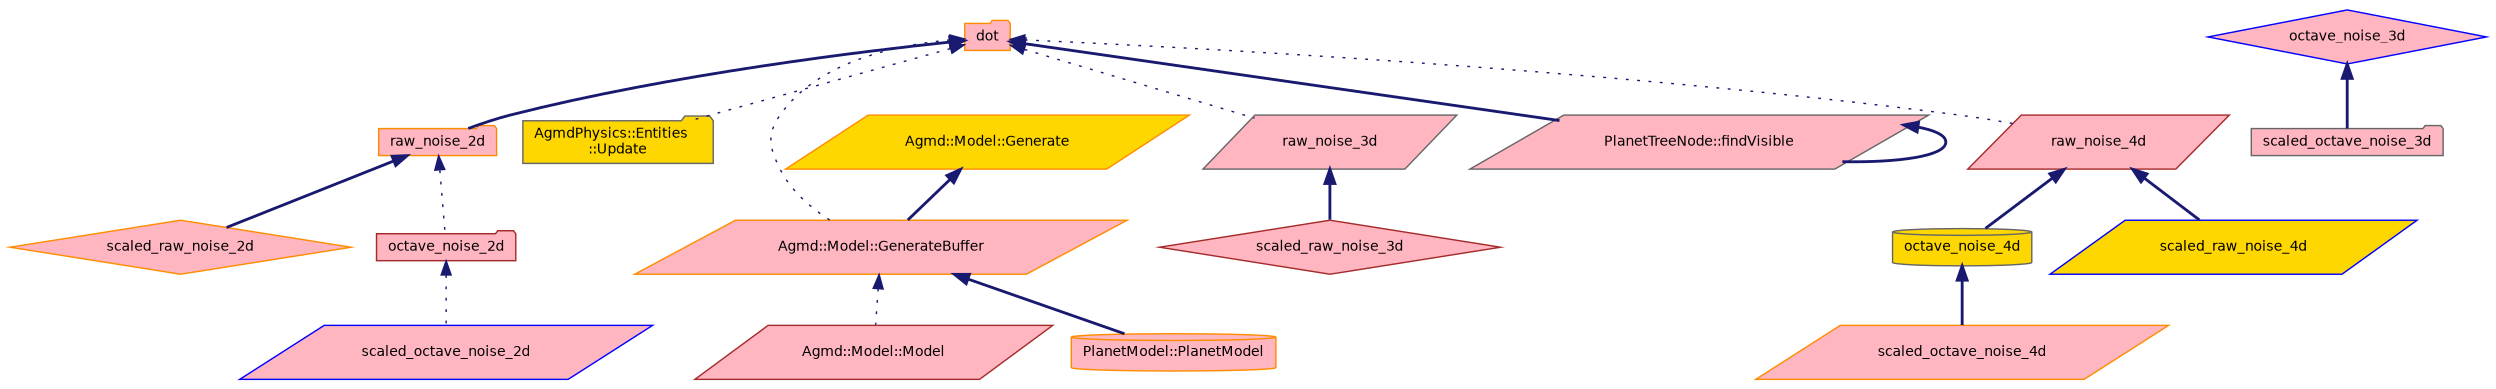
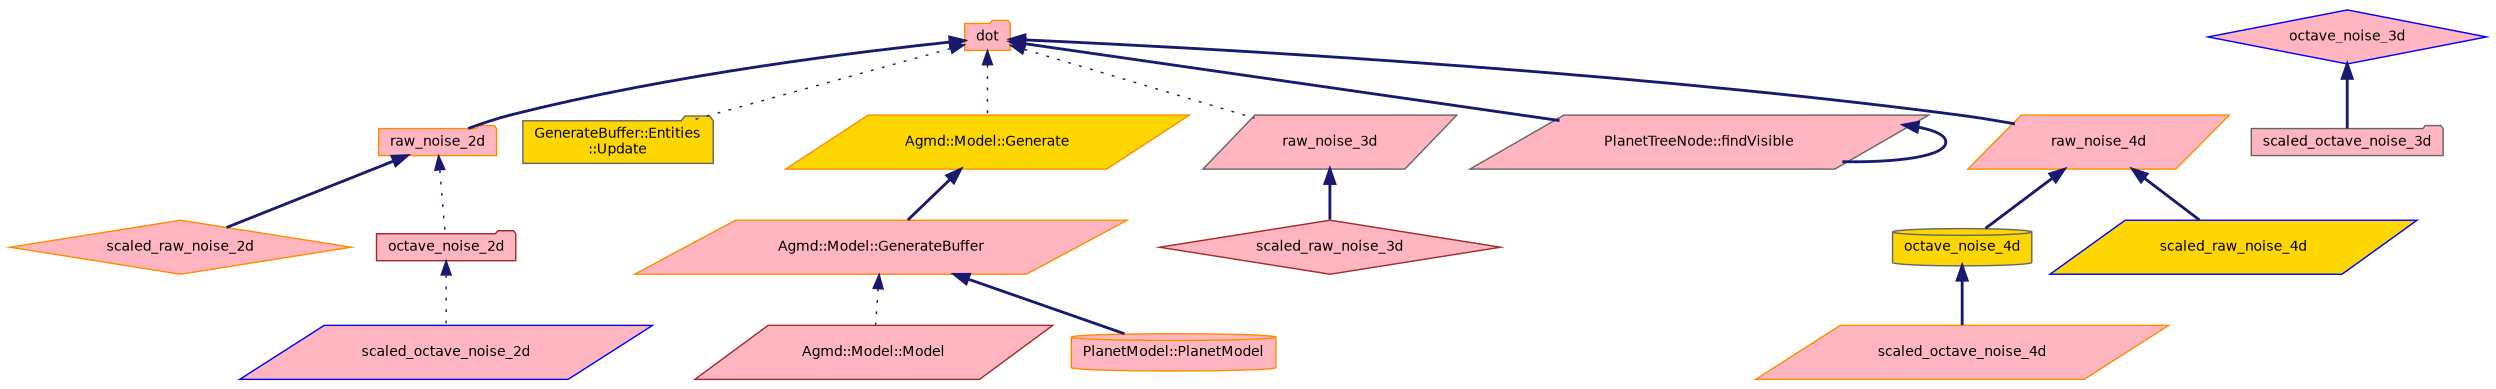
(1521, 71) -> (1521, 71)
(790, 104) -> (987, 90)
(618, 142) -> (618, 142)
(2099, 142) -> (2099, 142)
